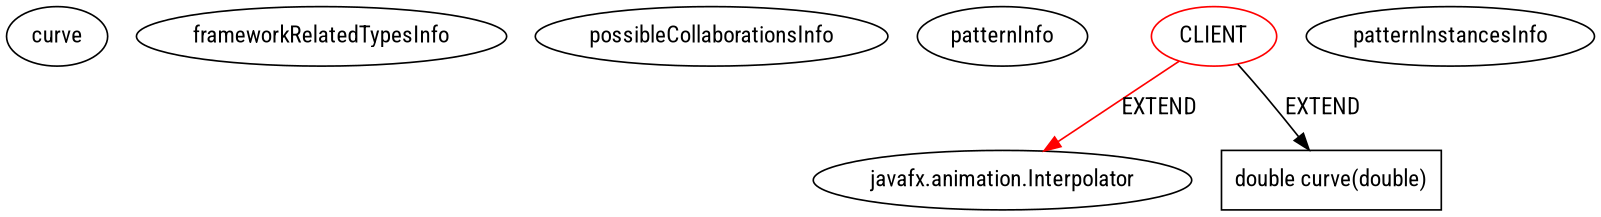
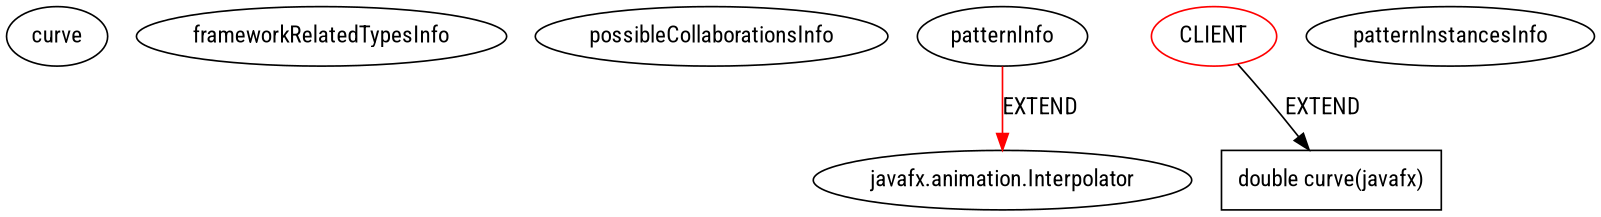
(1119, 101) -> (1002, 100)
(1331, 180) -> (1331, 180)
